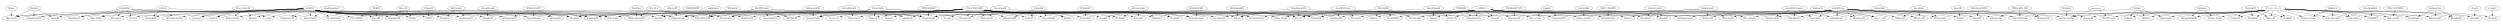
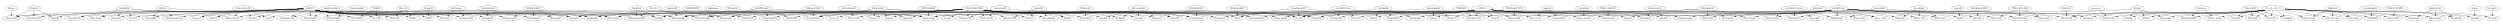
none -> (357, 8)
(136, 11) -> (193, 11)
(666, 13) -> (647, 13)
(1825, 14) -> none
(394, 18) -> (394, 18)
(2067, 18) -> (2067, 18)
